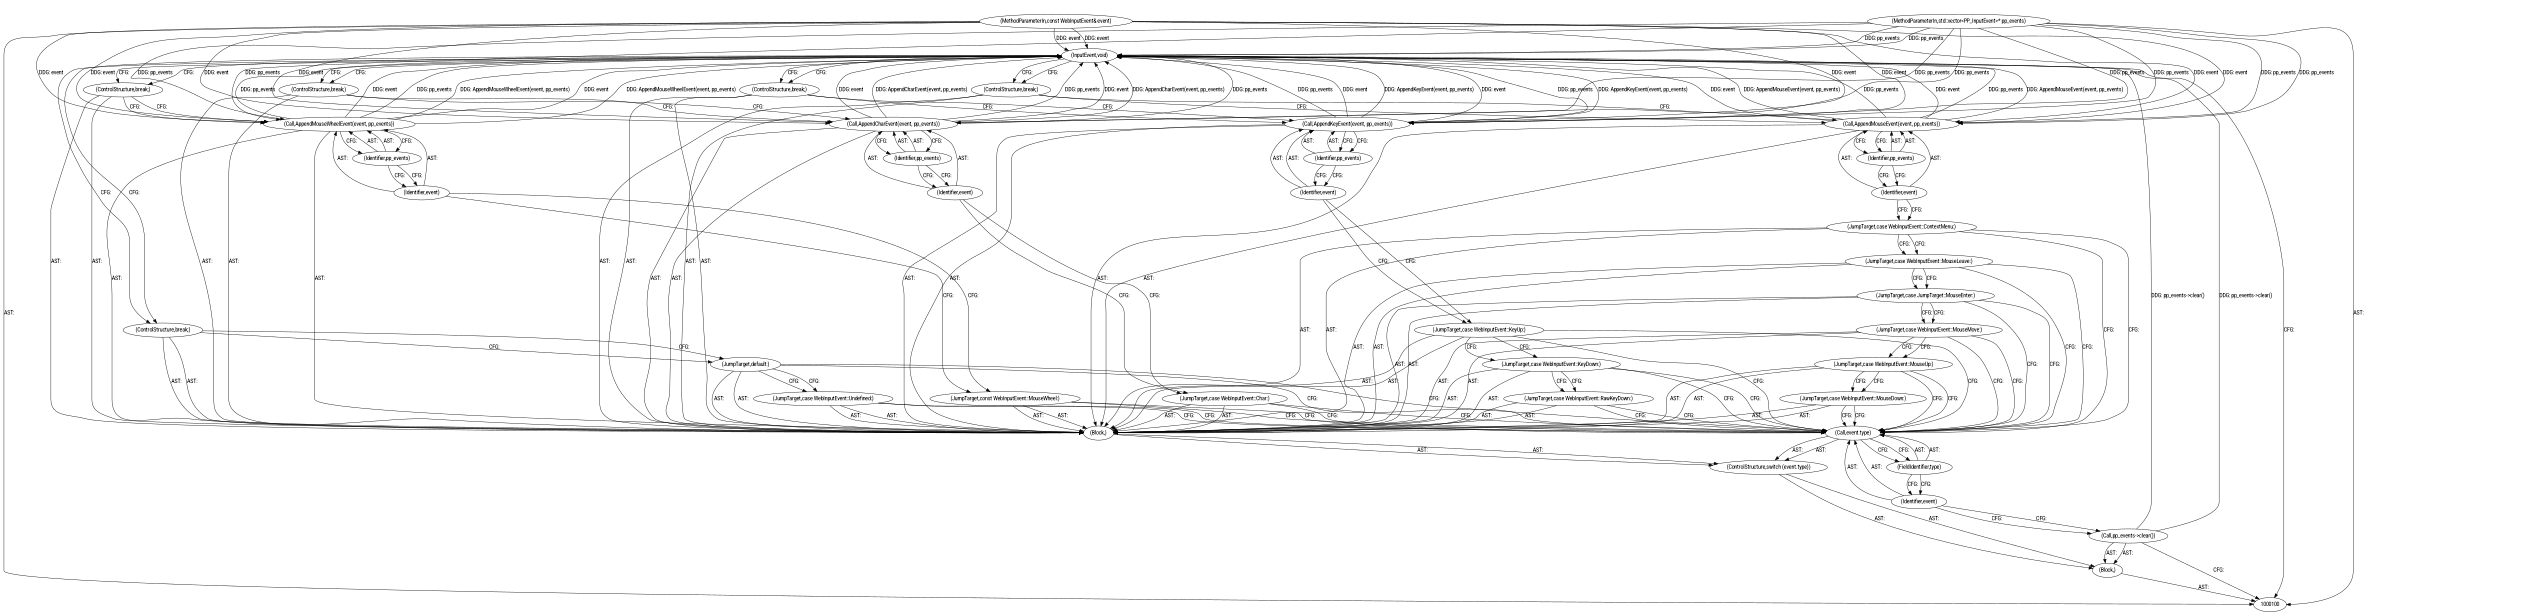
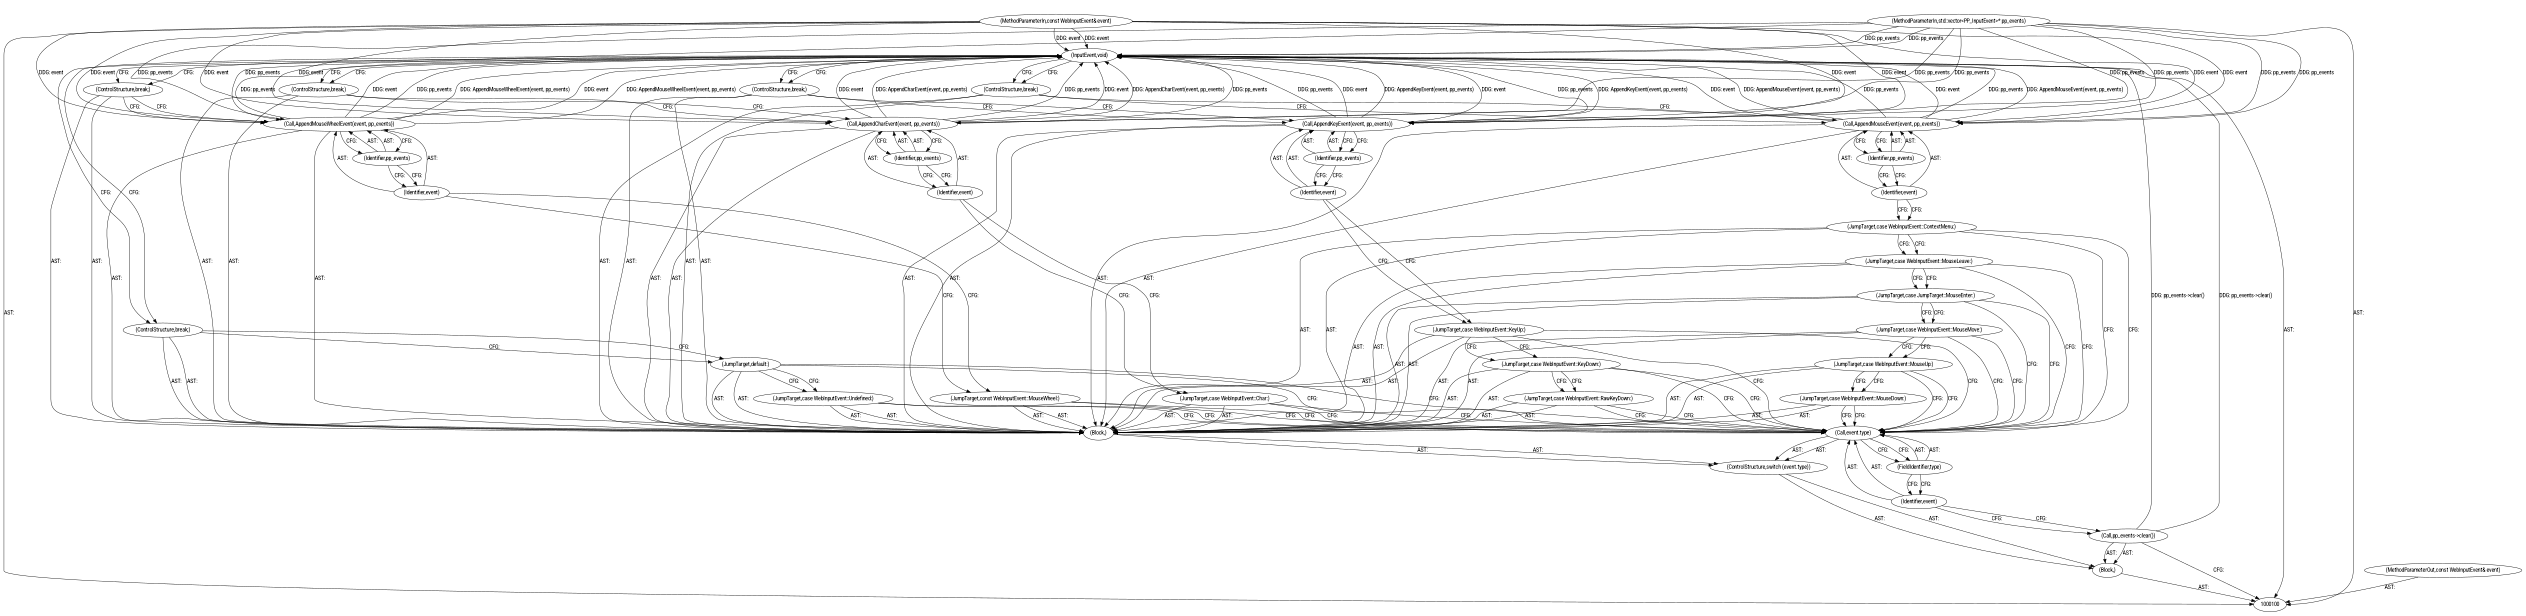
(2290, 330) -> (2290, 330)
none -> (2443, 570)
